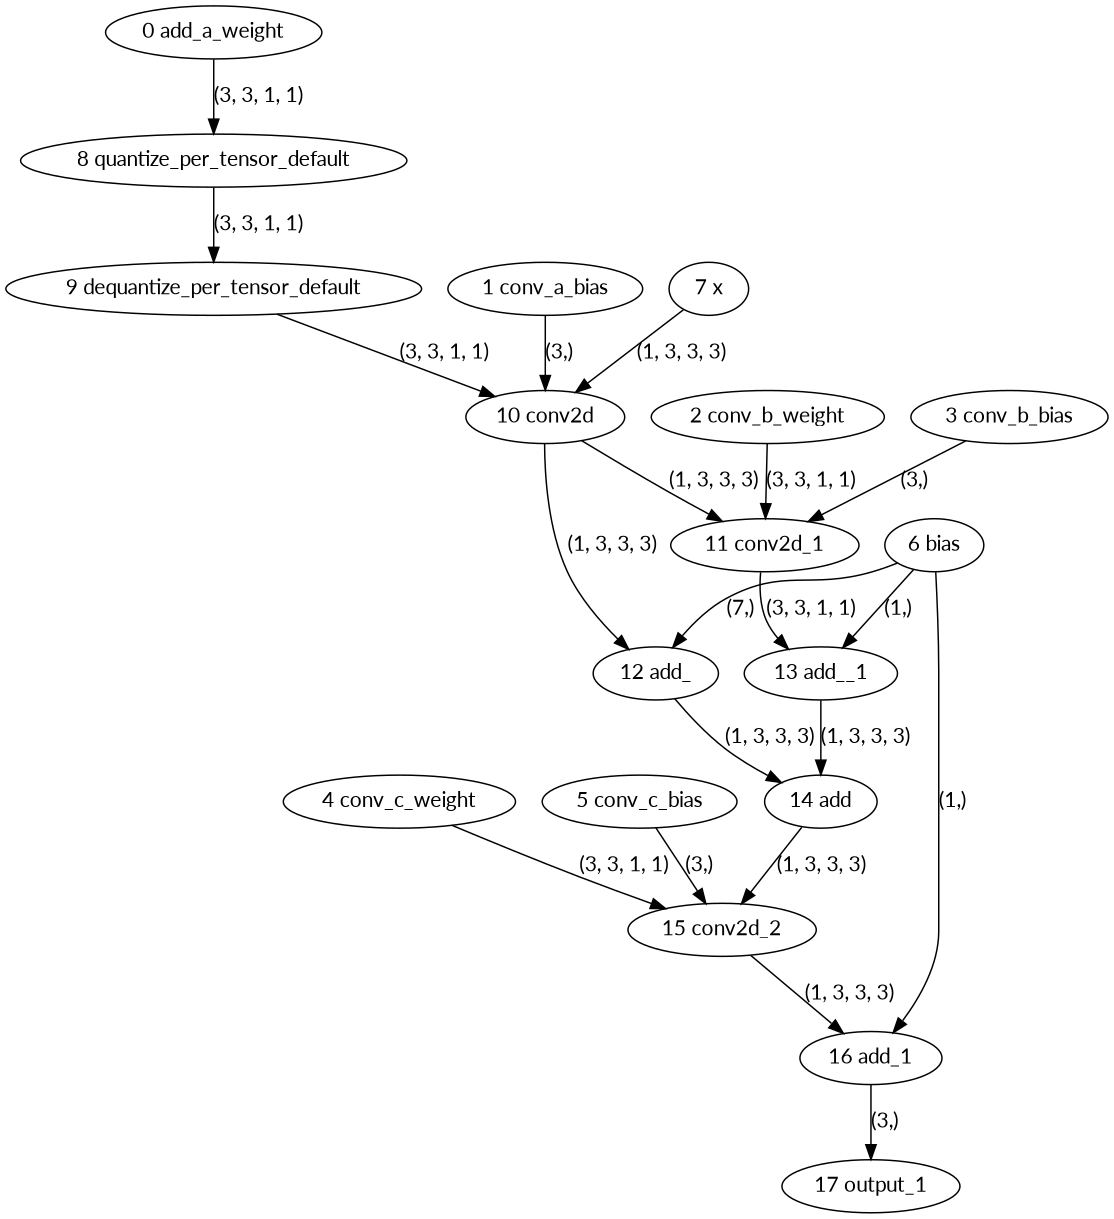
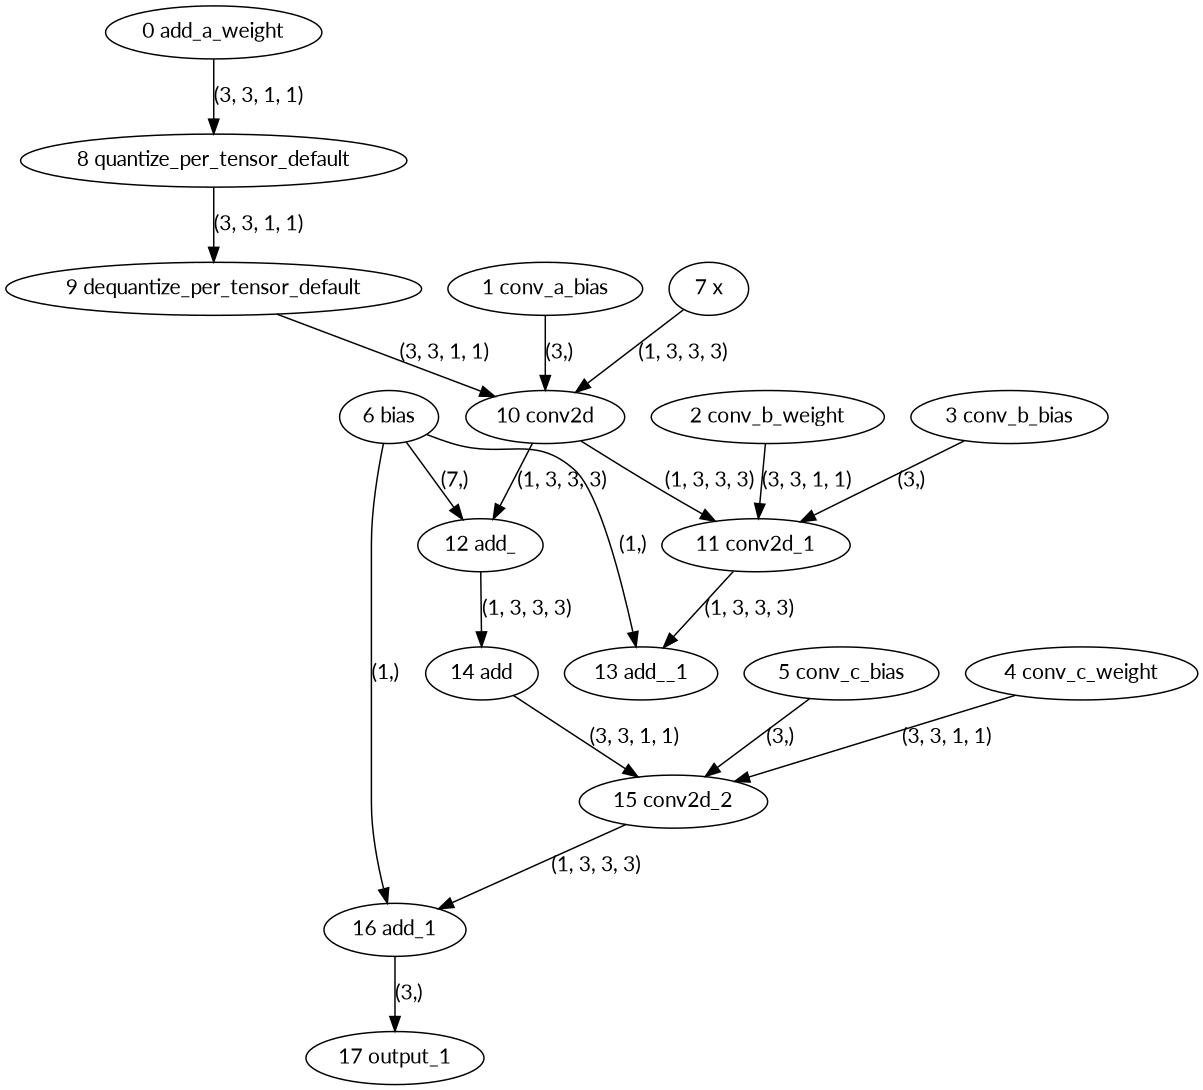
(811, 609) -> (749, 609)
(821, 730) -> none
(822, 866) -> (634, 738)
